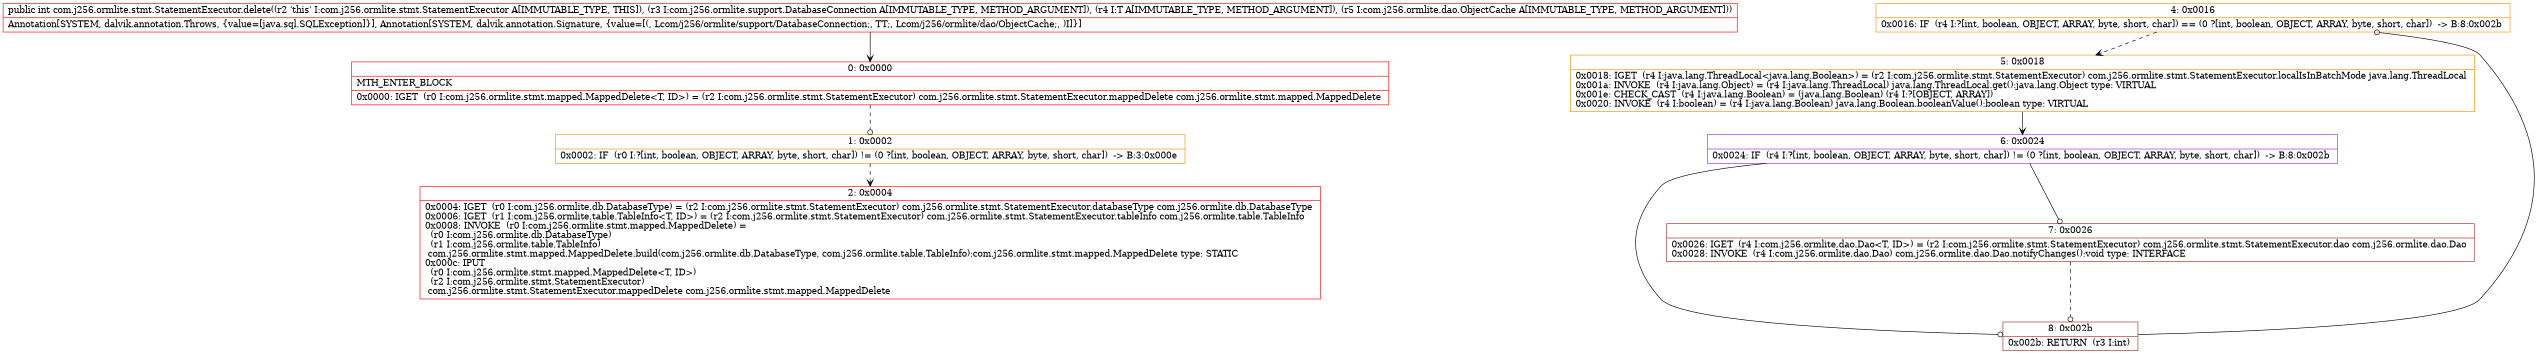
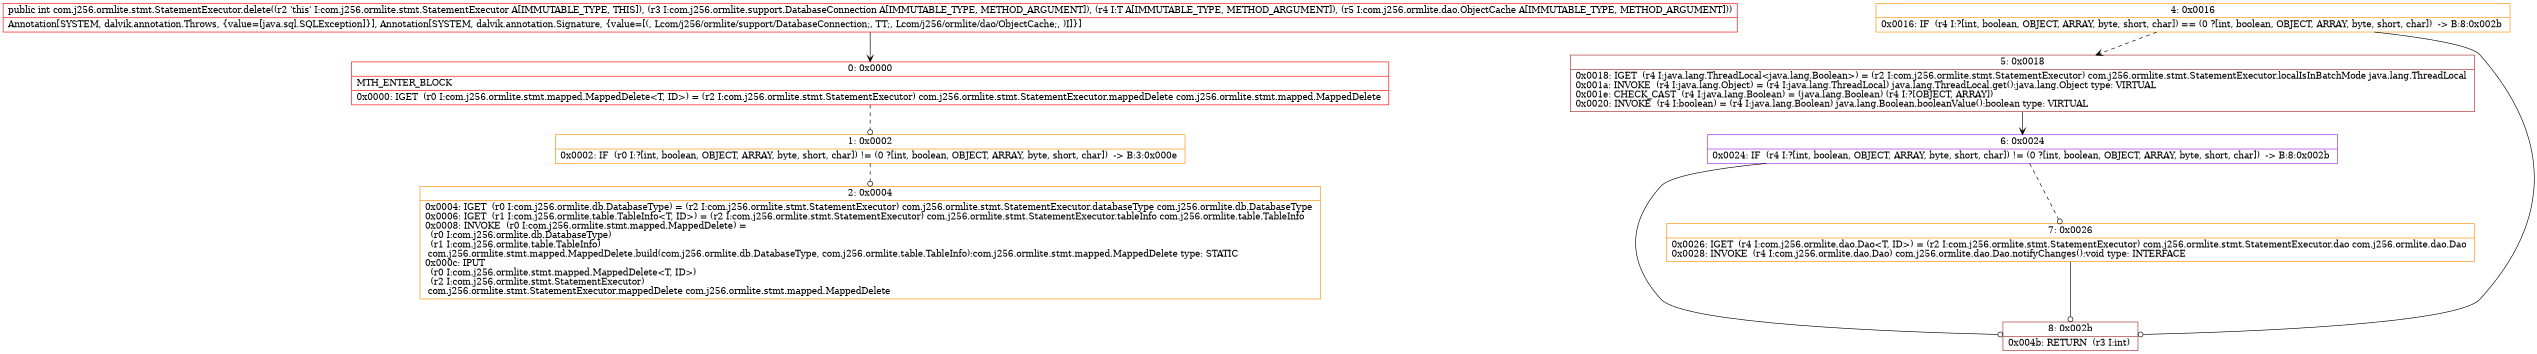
(2023, 83) -> (2023, 83)
(870, 172) -> (870, 172)
(2044, 191) -> (2044, 191)
(870, 243) -> (870, 243)
(2070, 243) -> (2070, 243)
(2490, 287) -> (2493, 283)
(2070, 289) -> (2070, 289)
(2070, 343) -> (2070, 343)
